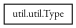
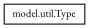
(38, 14) -> (45, 14)
